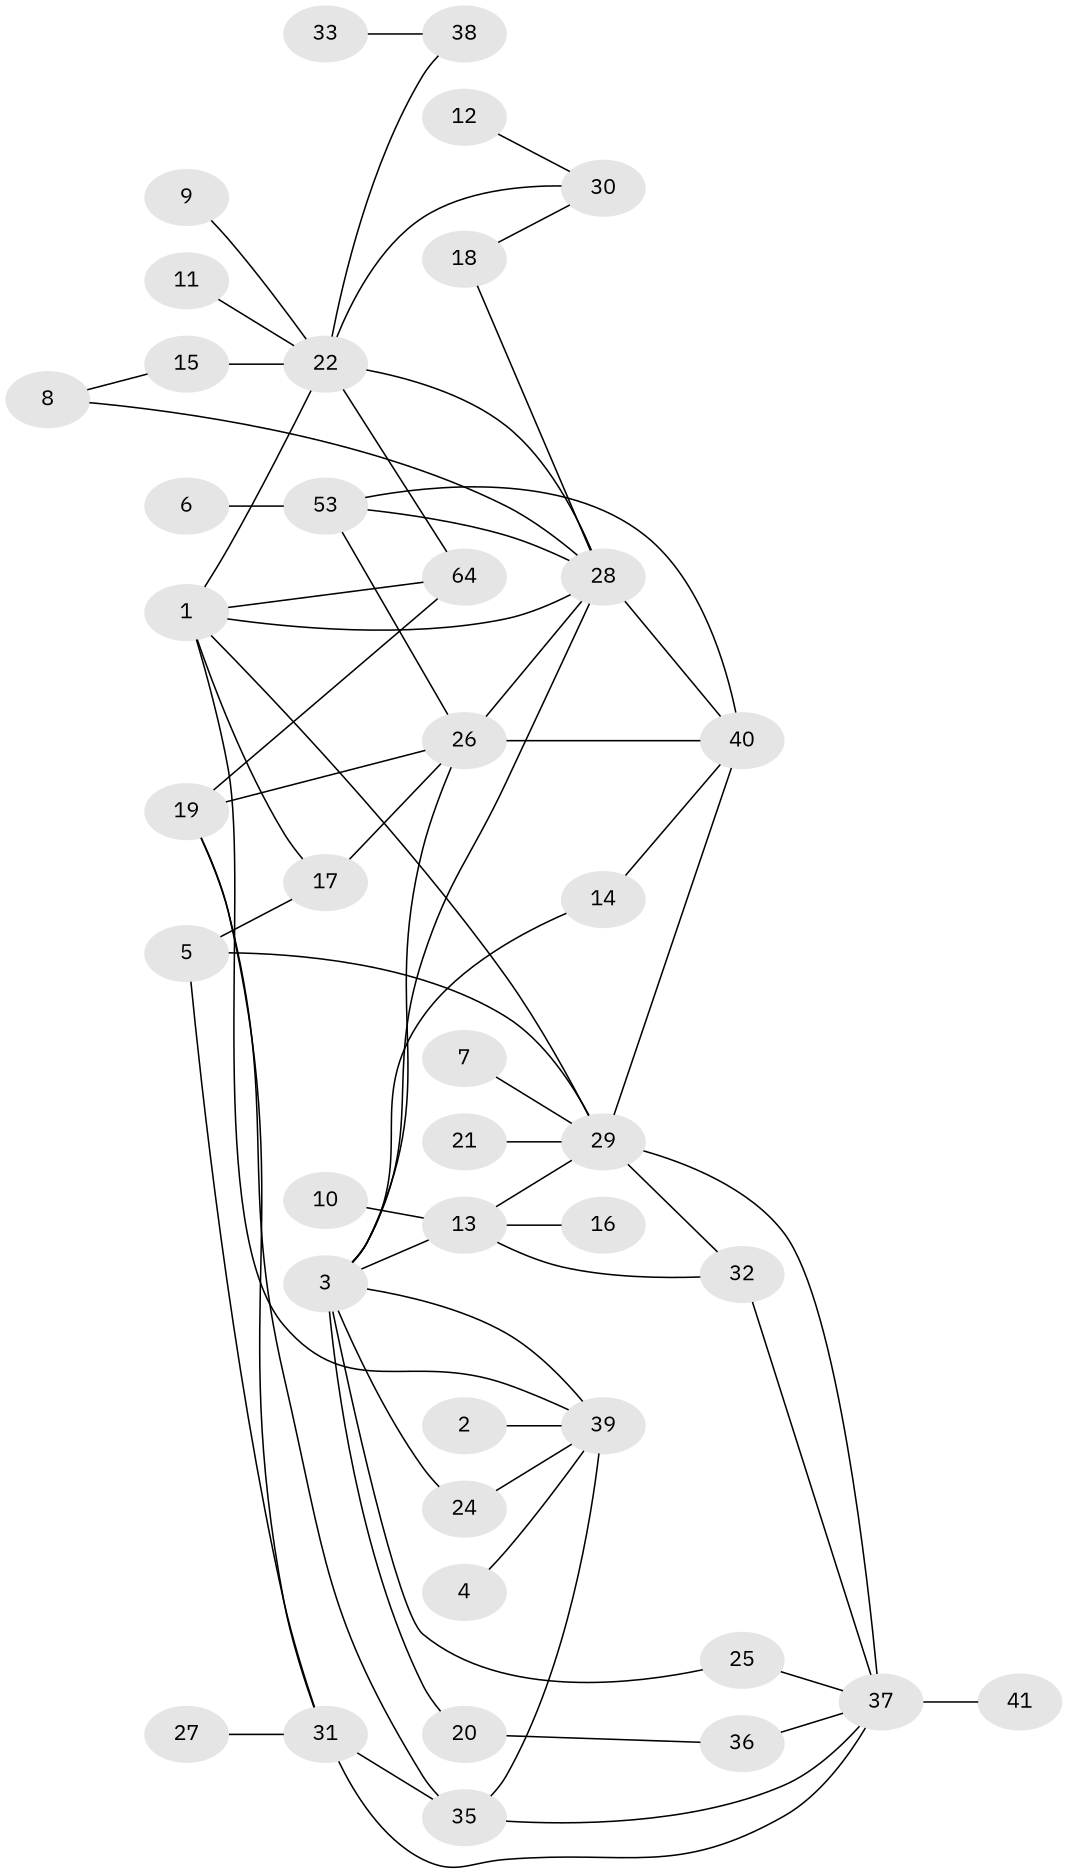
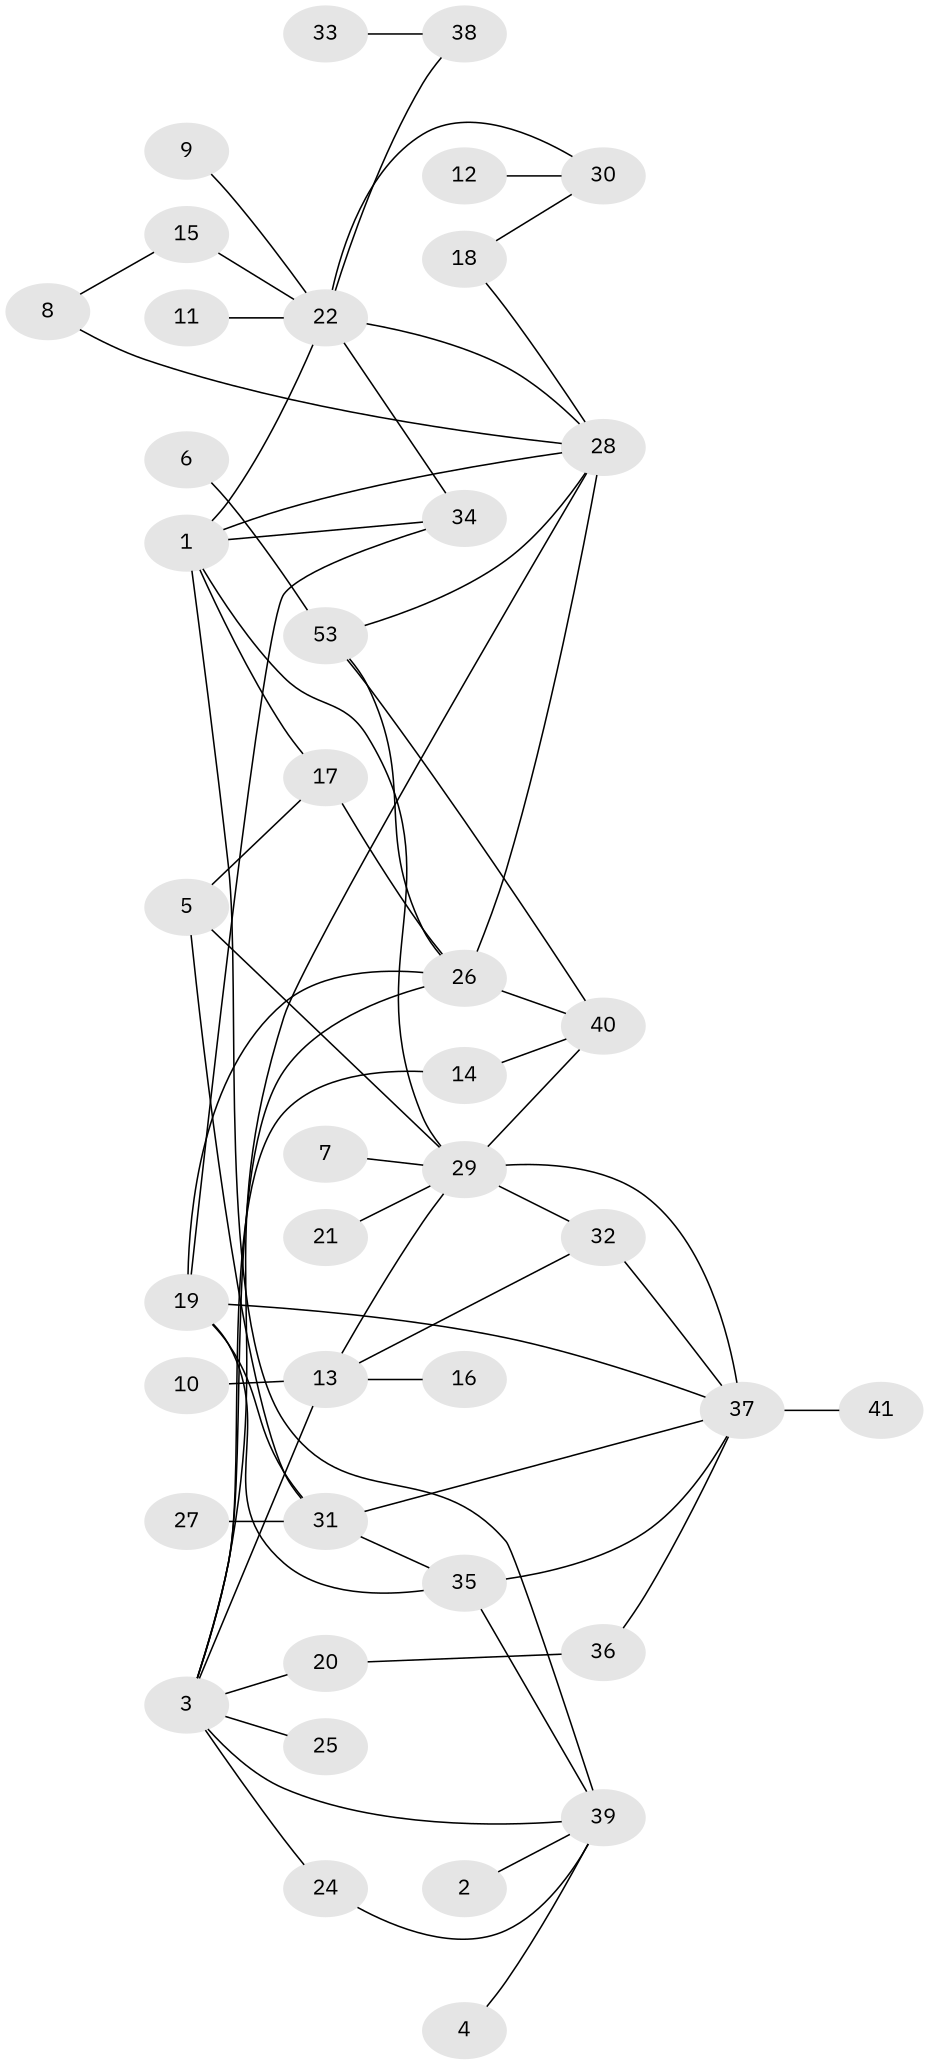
(464, 577) -> (464, 518)
(673, 659) -> none
(812, 1681) -> (471, 1331)
